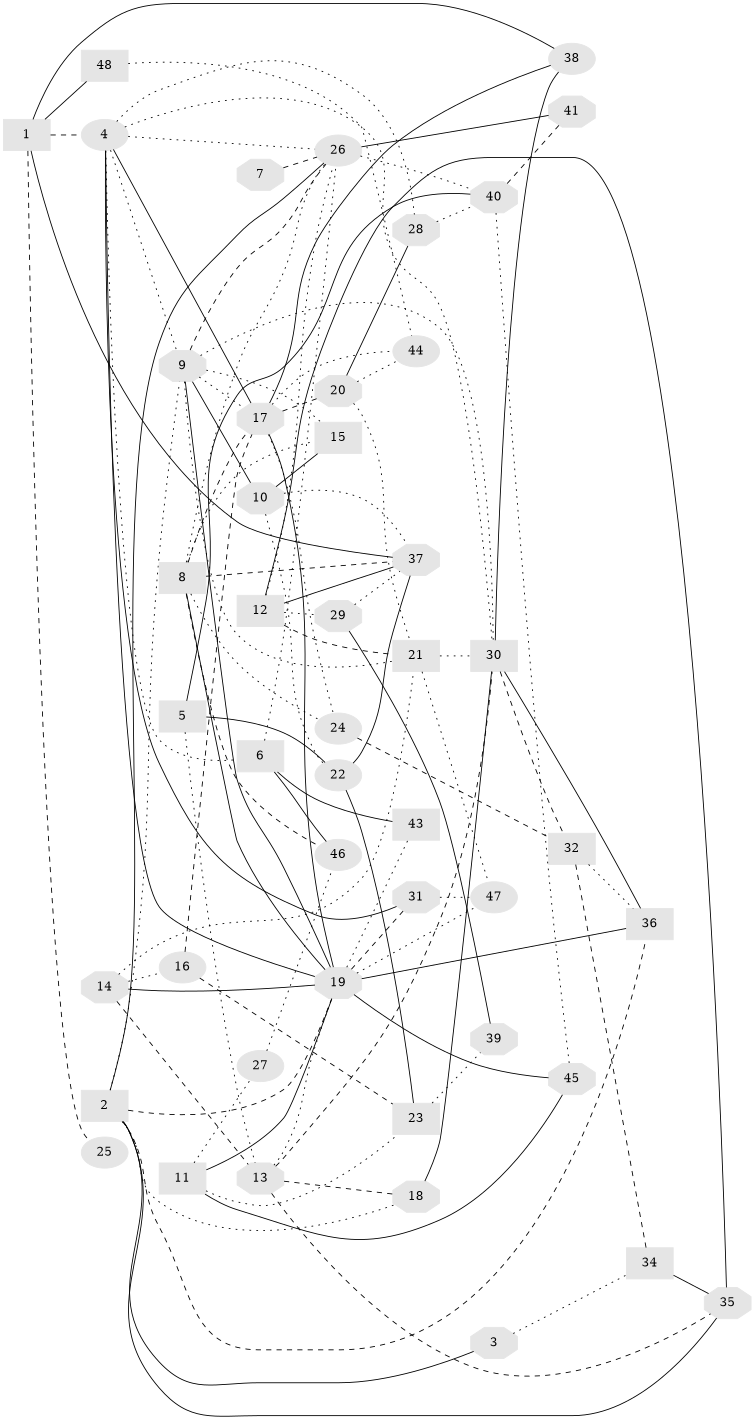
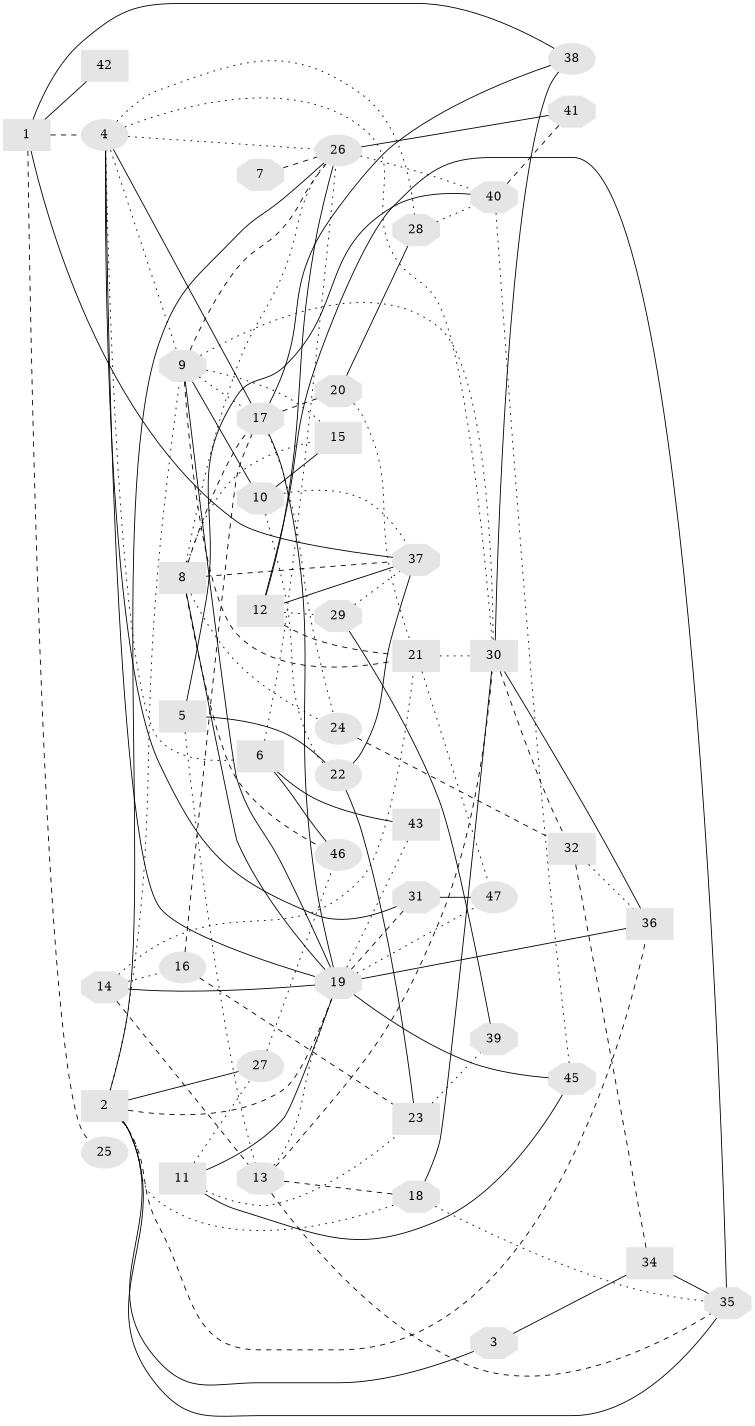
(105, 66) -> (105, 66)
(416, 351) -> none
(299, 392) -> (300, 381)
(216, 591) -> (216, 591)
(455, 897) -> (455, 897)
none -> (178, 1087)
none -> (566, 1266)
(570, 1304) -> (570, 1304)
